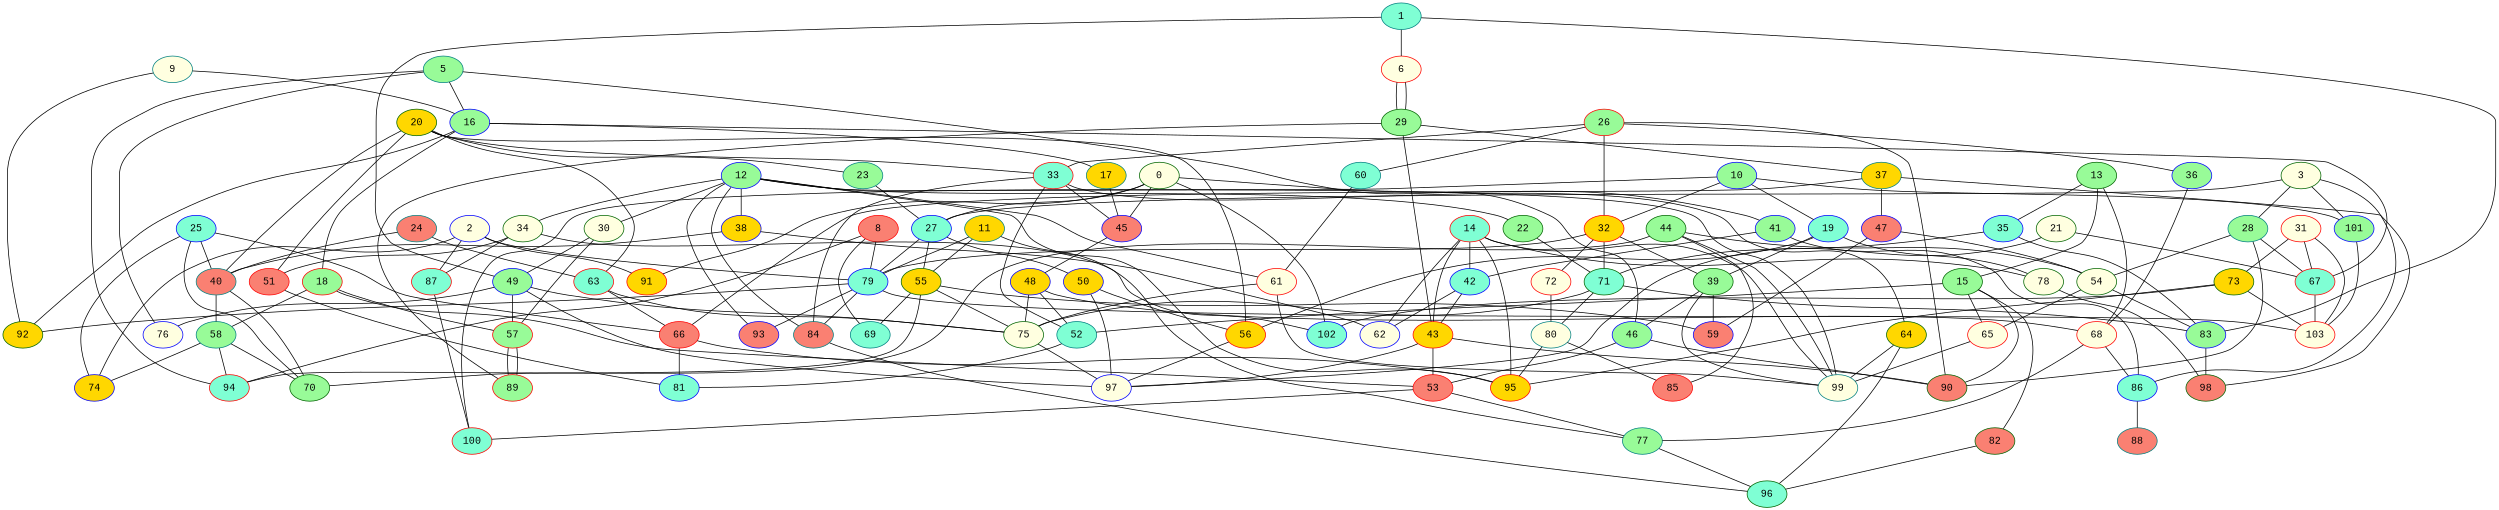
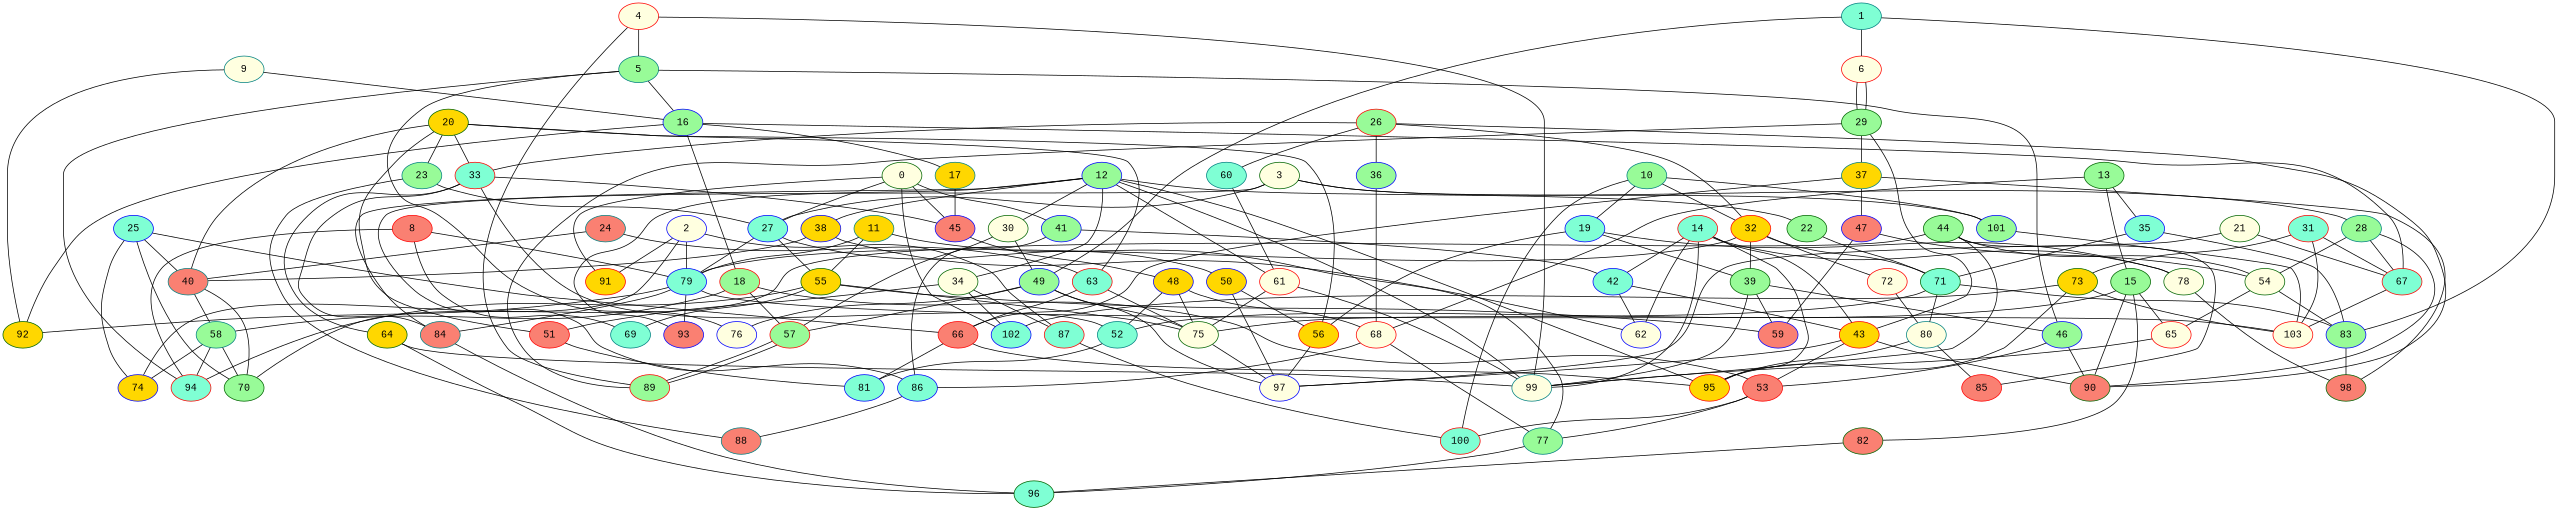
none -> (639, 16)
(1737, 176) -> (1647, 176)
(2301, 229) -> (2308, 229)
none -> (391, 363)
